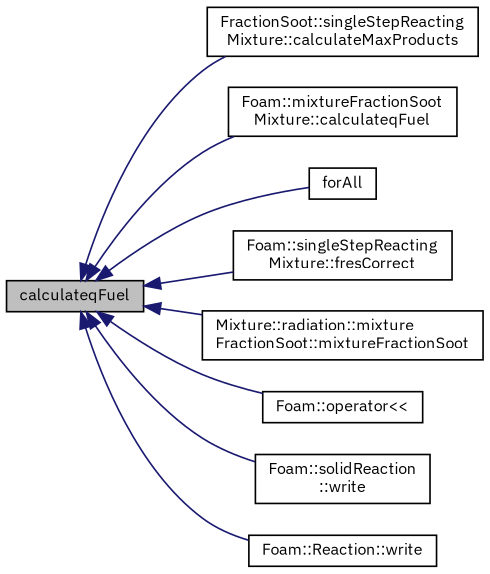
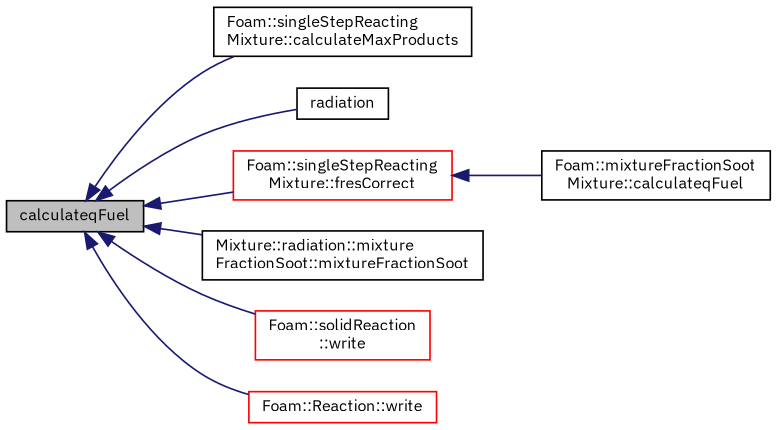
(343, 32) -> (343, 32)
(343, 184) -> (343, 104)
(155, 192) -> (505, 175)
(343, 255) -> (343, 175)
(343, 407) -> none
(343, 479) -> (343, 335)
(343, 551) -> (343, 407)
